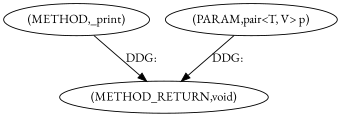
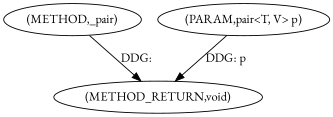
(77, 20) -> (73, 20)
(230, 58) -> (226, 58)
